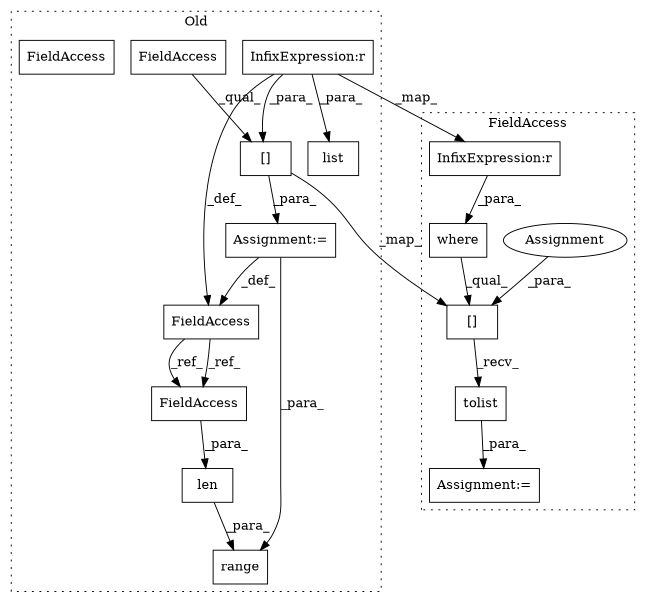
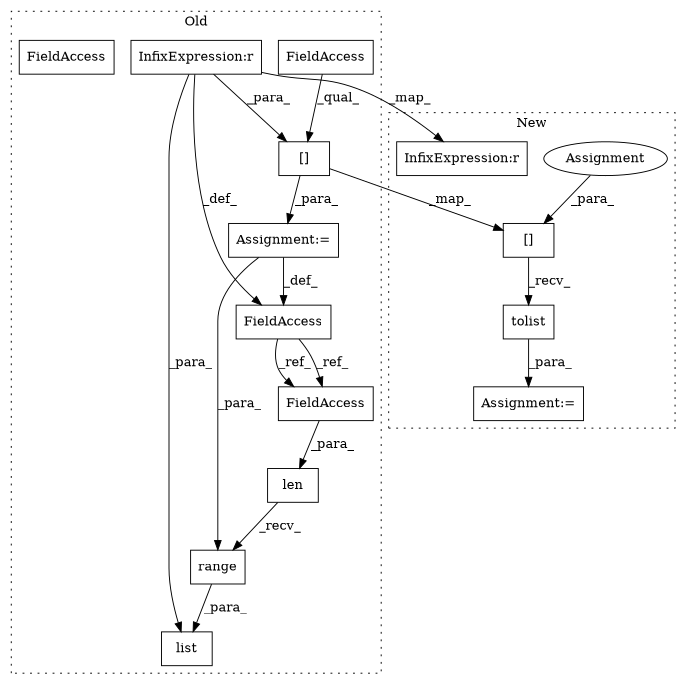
(528, 123) -> (532, 123)
(458, 240) -> none
(248, 526) -> (280, 526)
none -> (204, 603)
